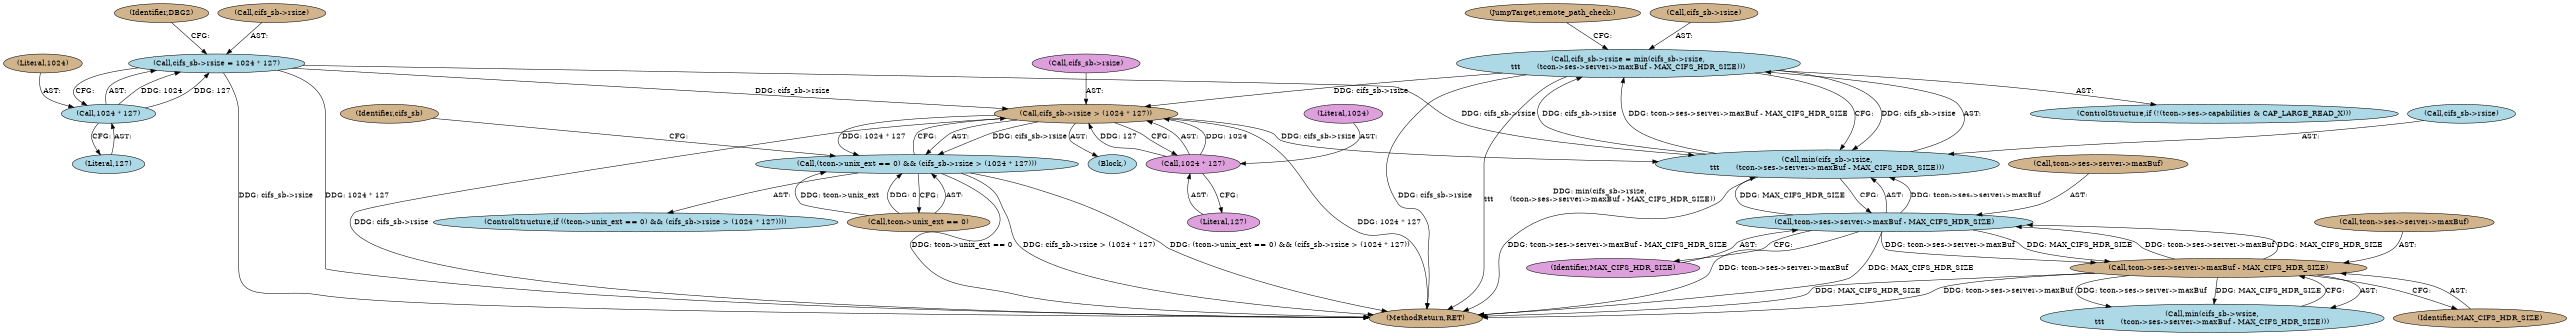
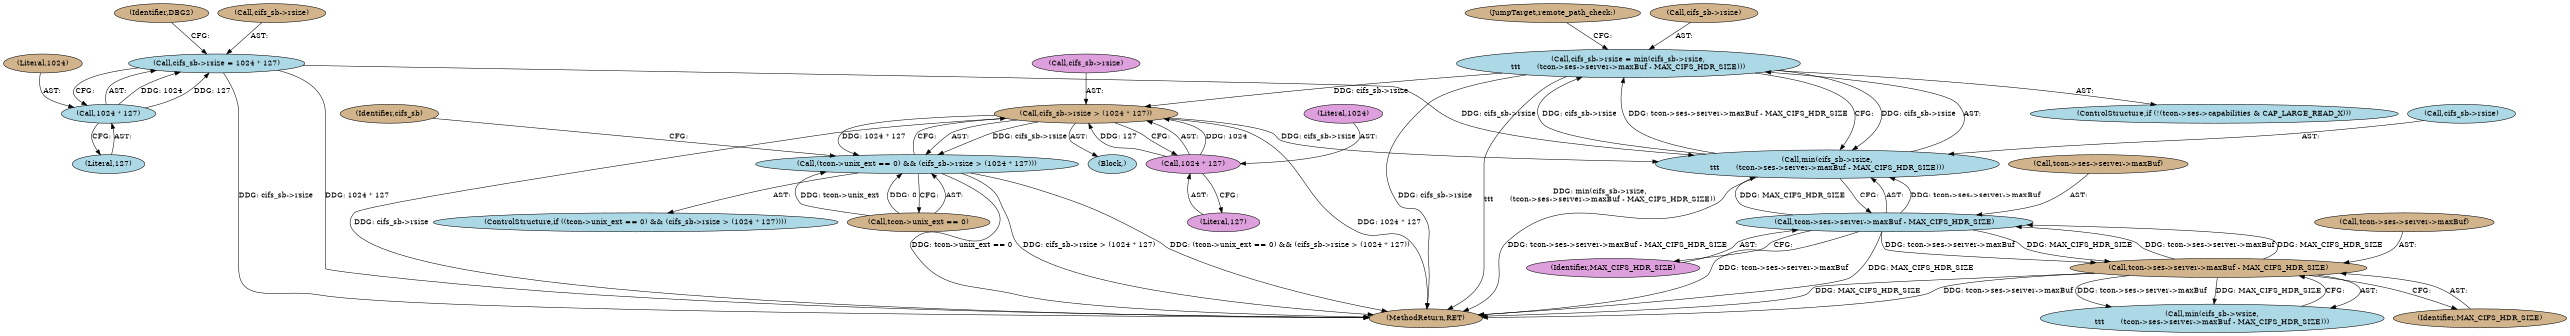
(647, 88) -> none
